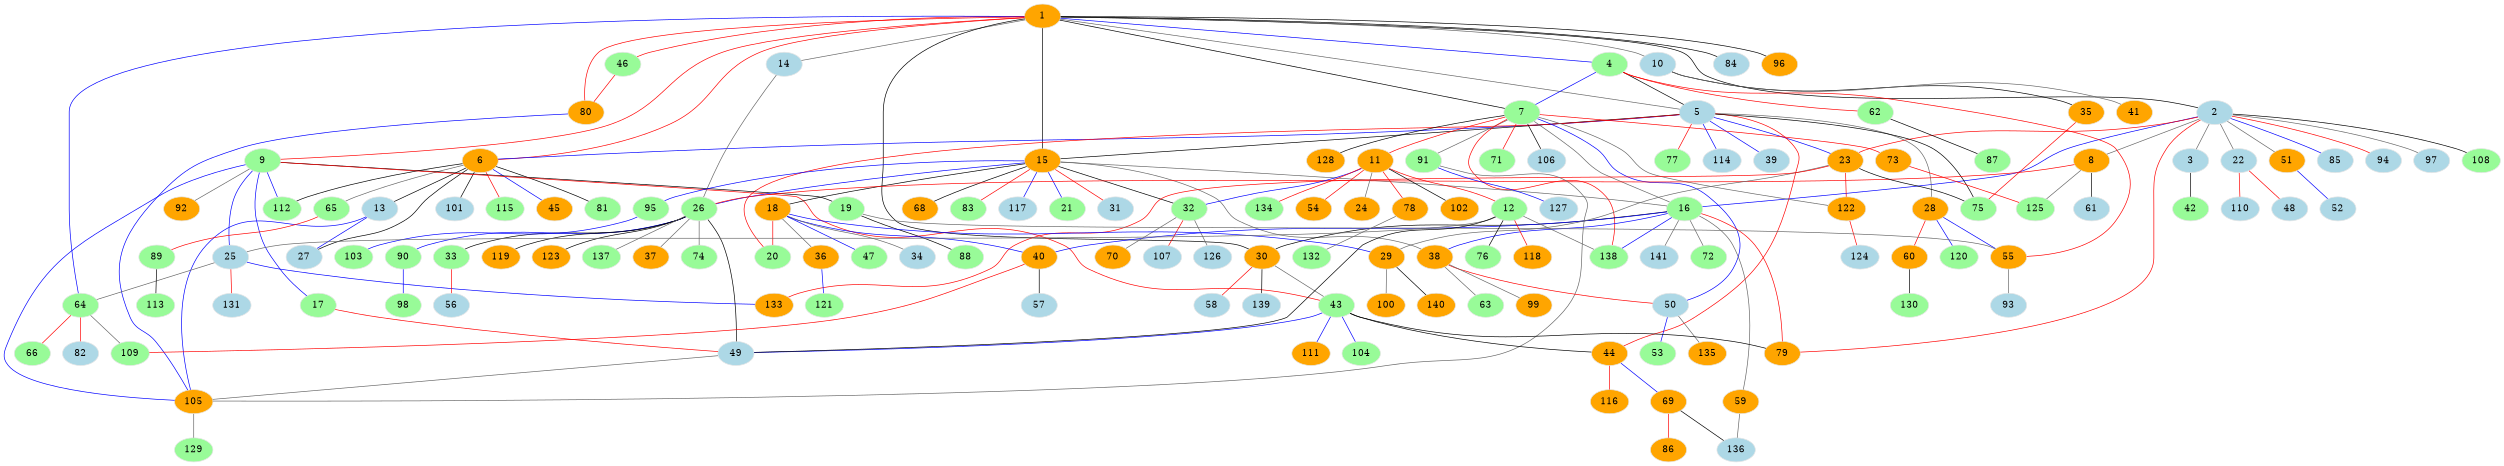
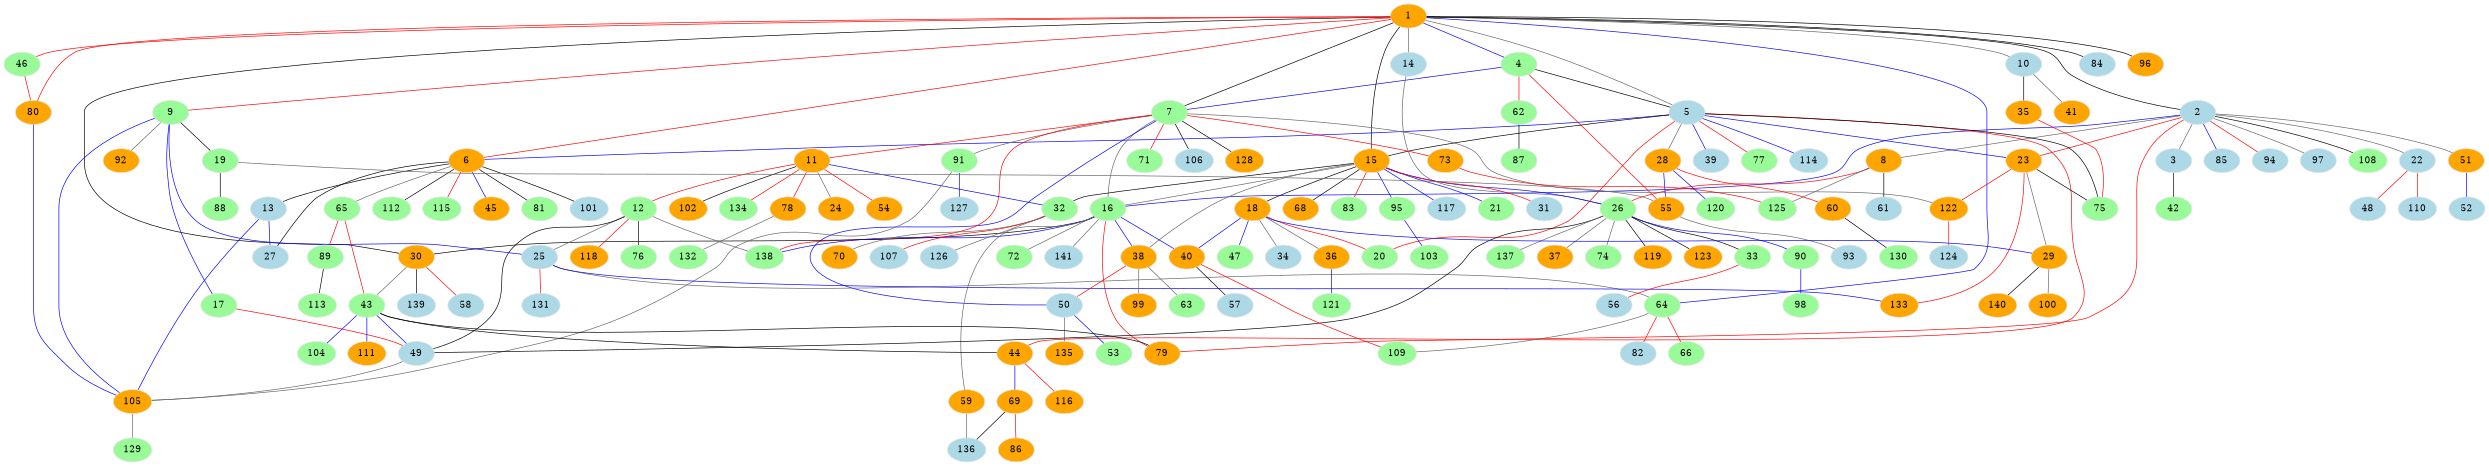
(272, 185) -> none
(810, 209) -> (354, 257)
